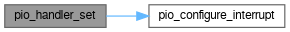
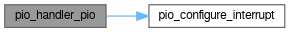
(55, 16) -> (55, 16)
